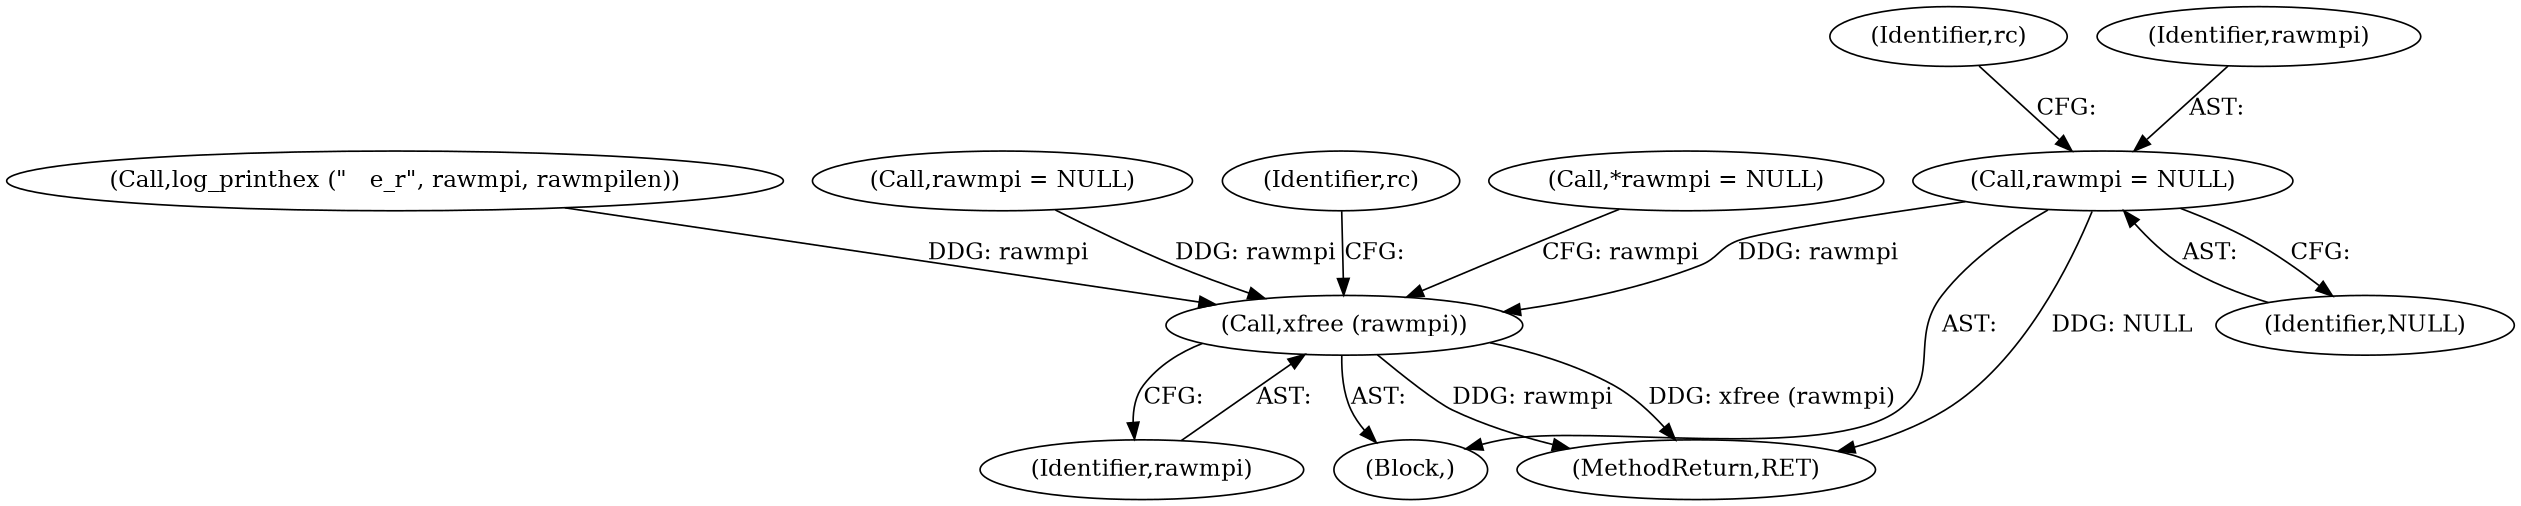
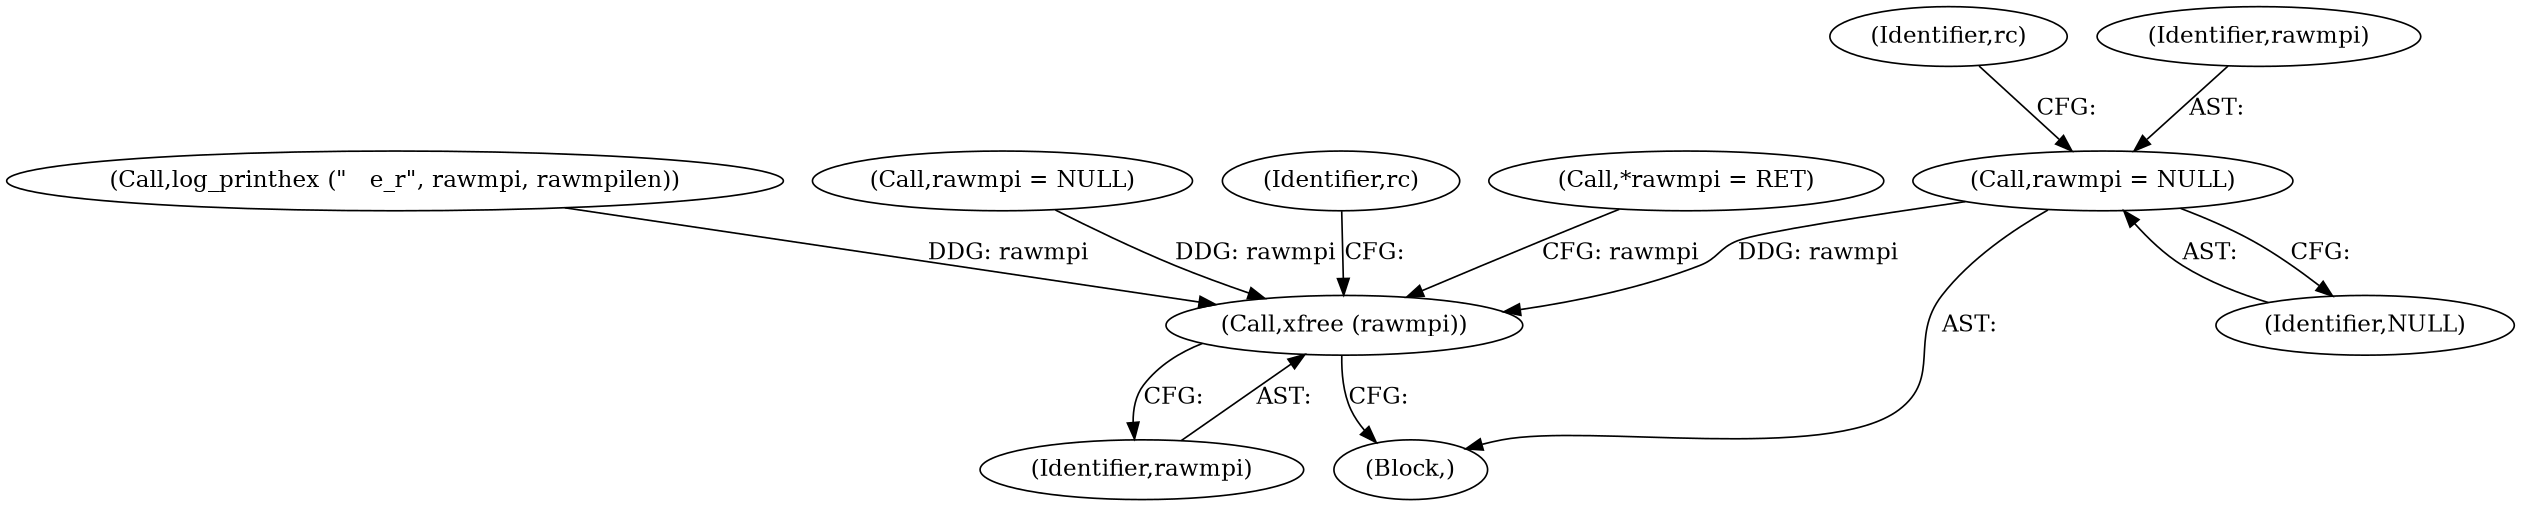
(1686, 181) -> (1686, 181)
(1383, 398) -> (1383, 398)
(1696, 470) -> none
